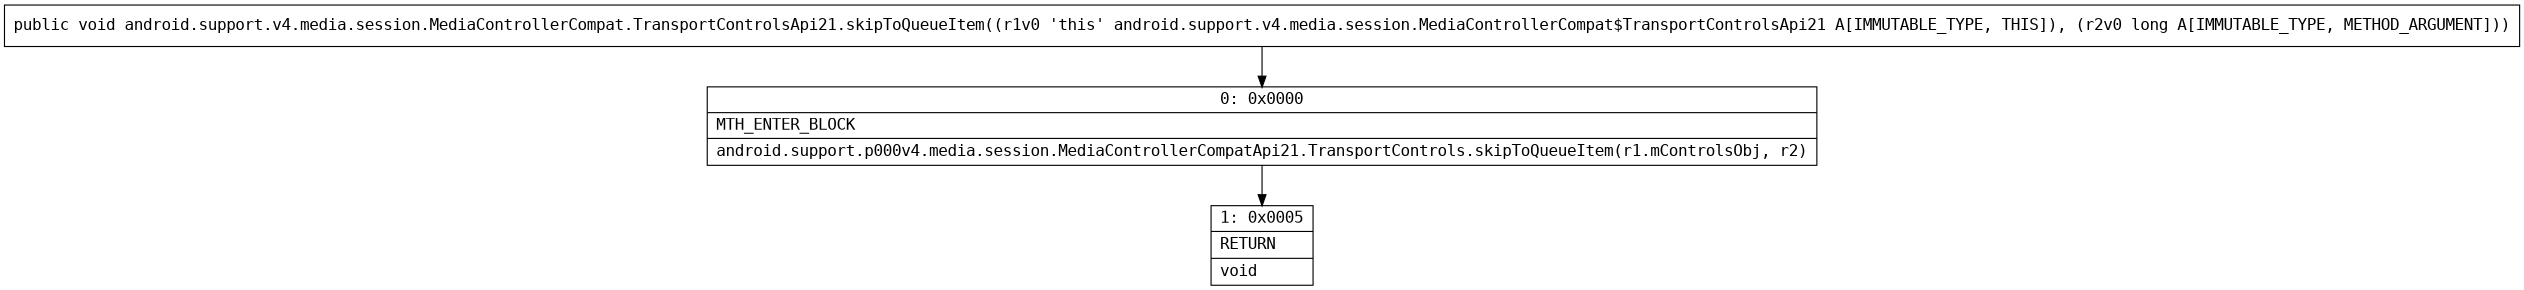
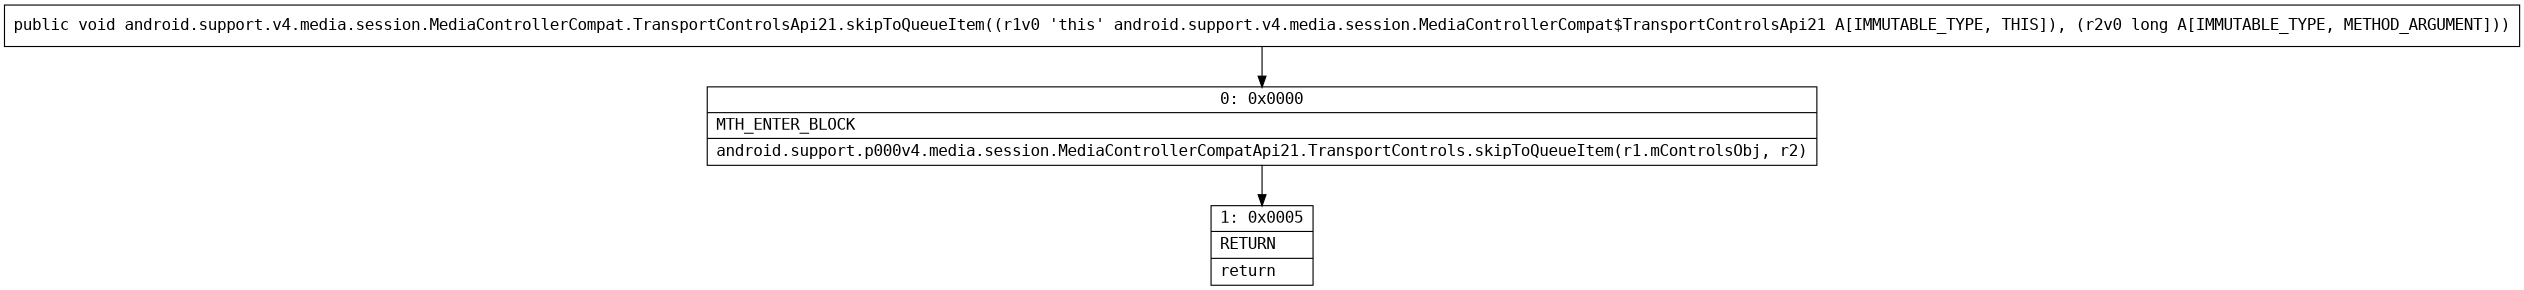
(1239, 271) -> (1248, 271)
